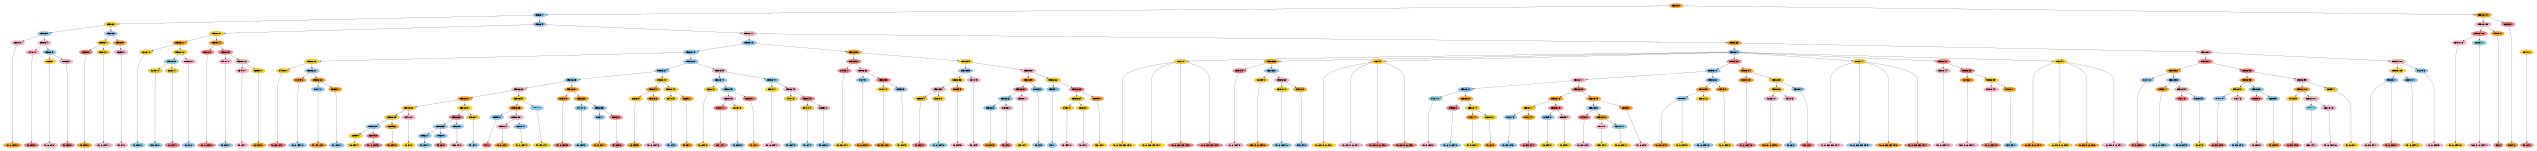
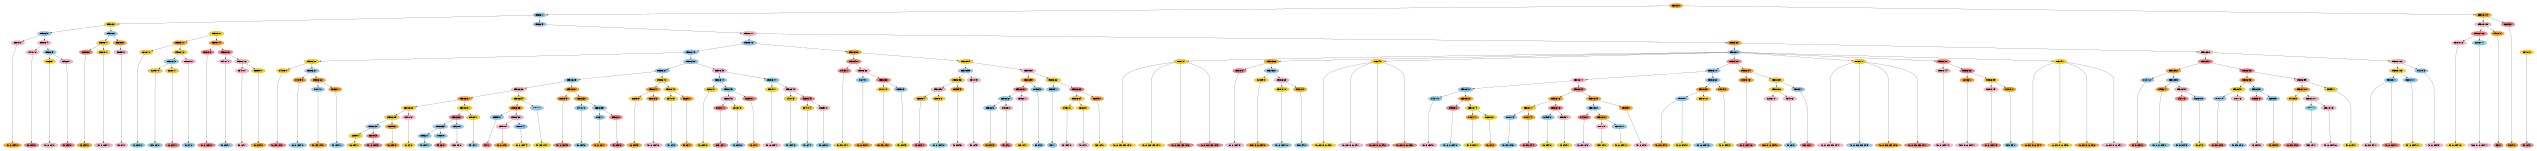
(379, 29) -> none
